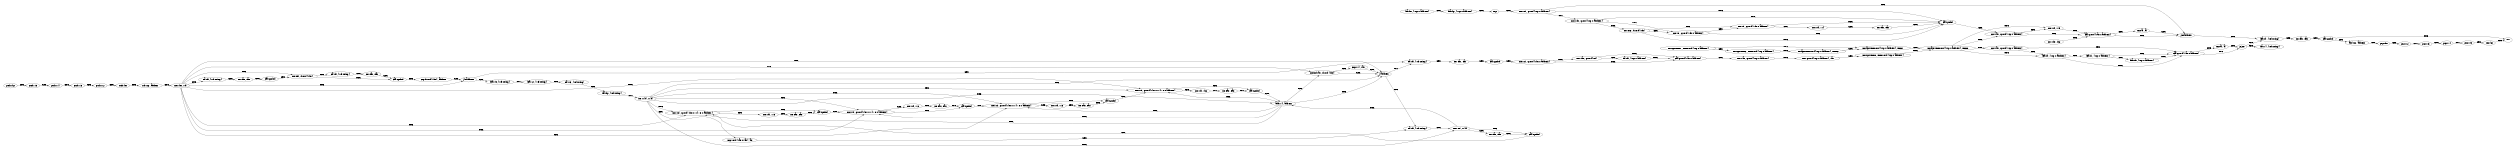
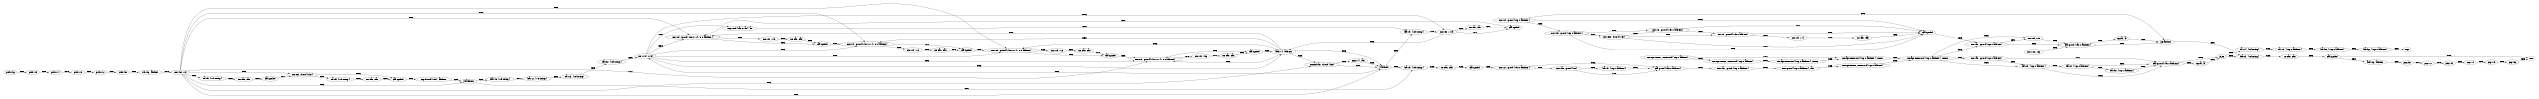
(1505, 12) -> none
none -> (2290, 50)
(1013, 84) -> (1013, 72)
